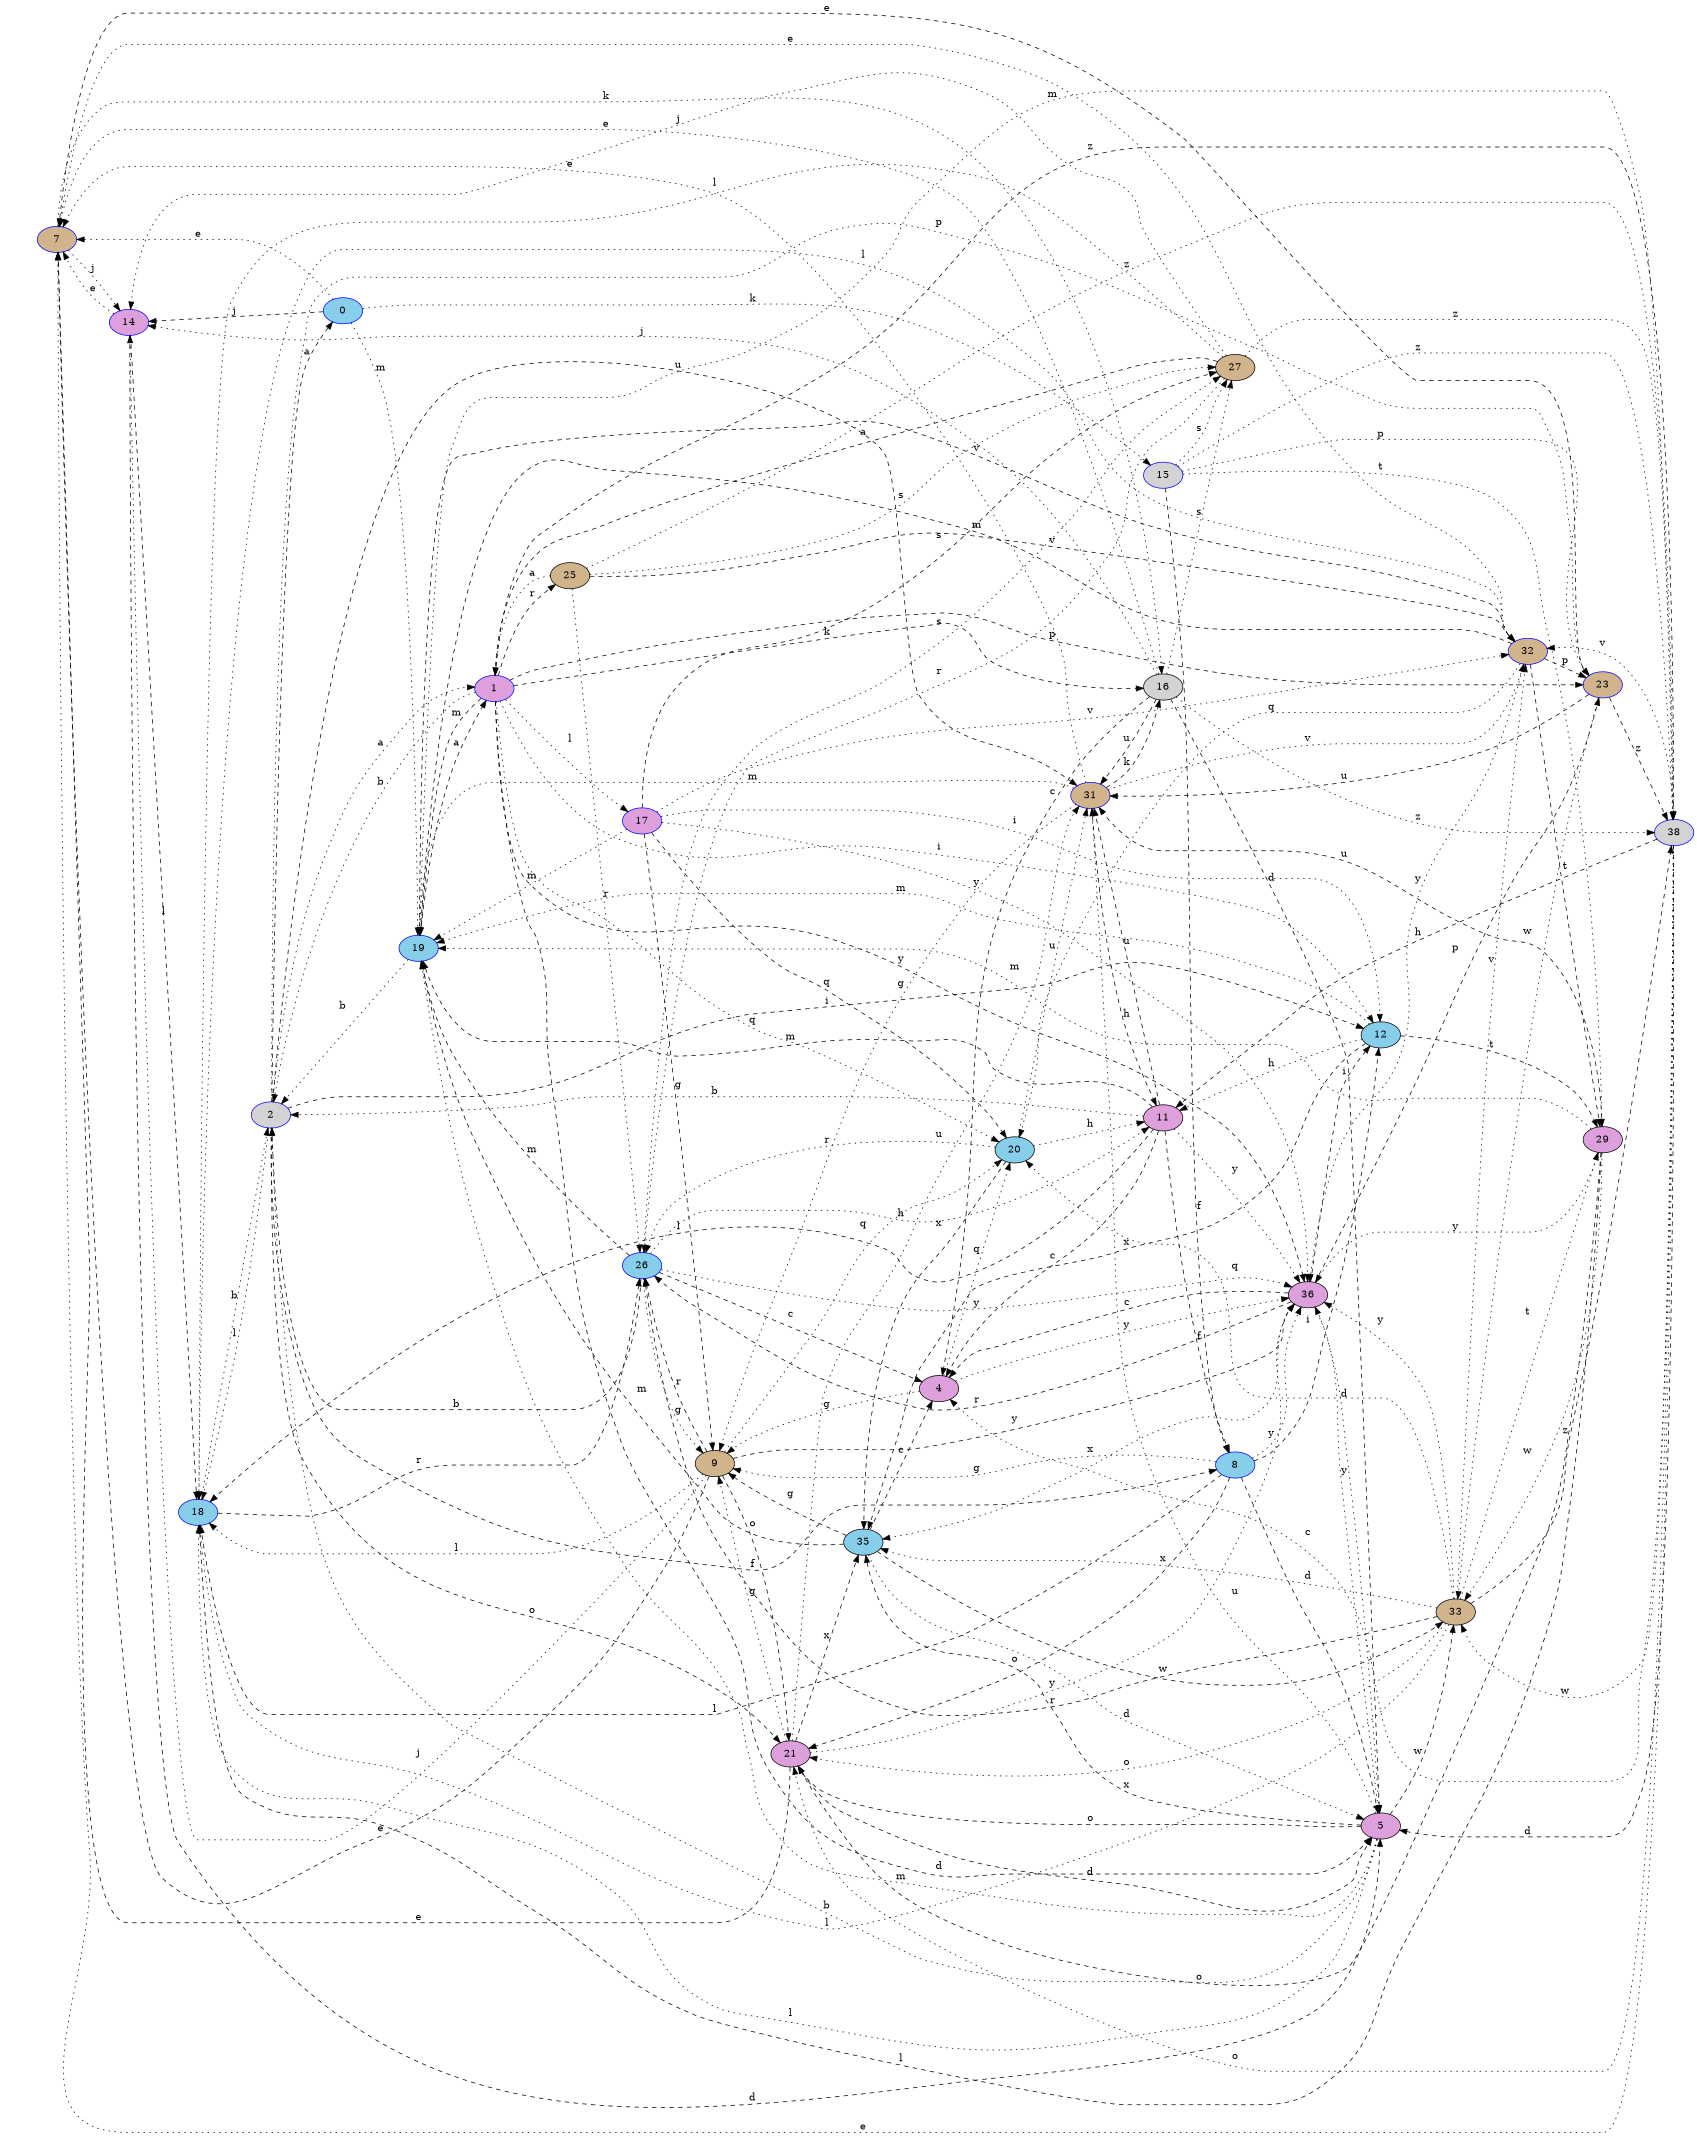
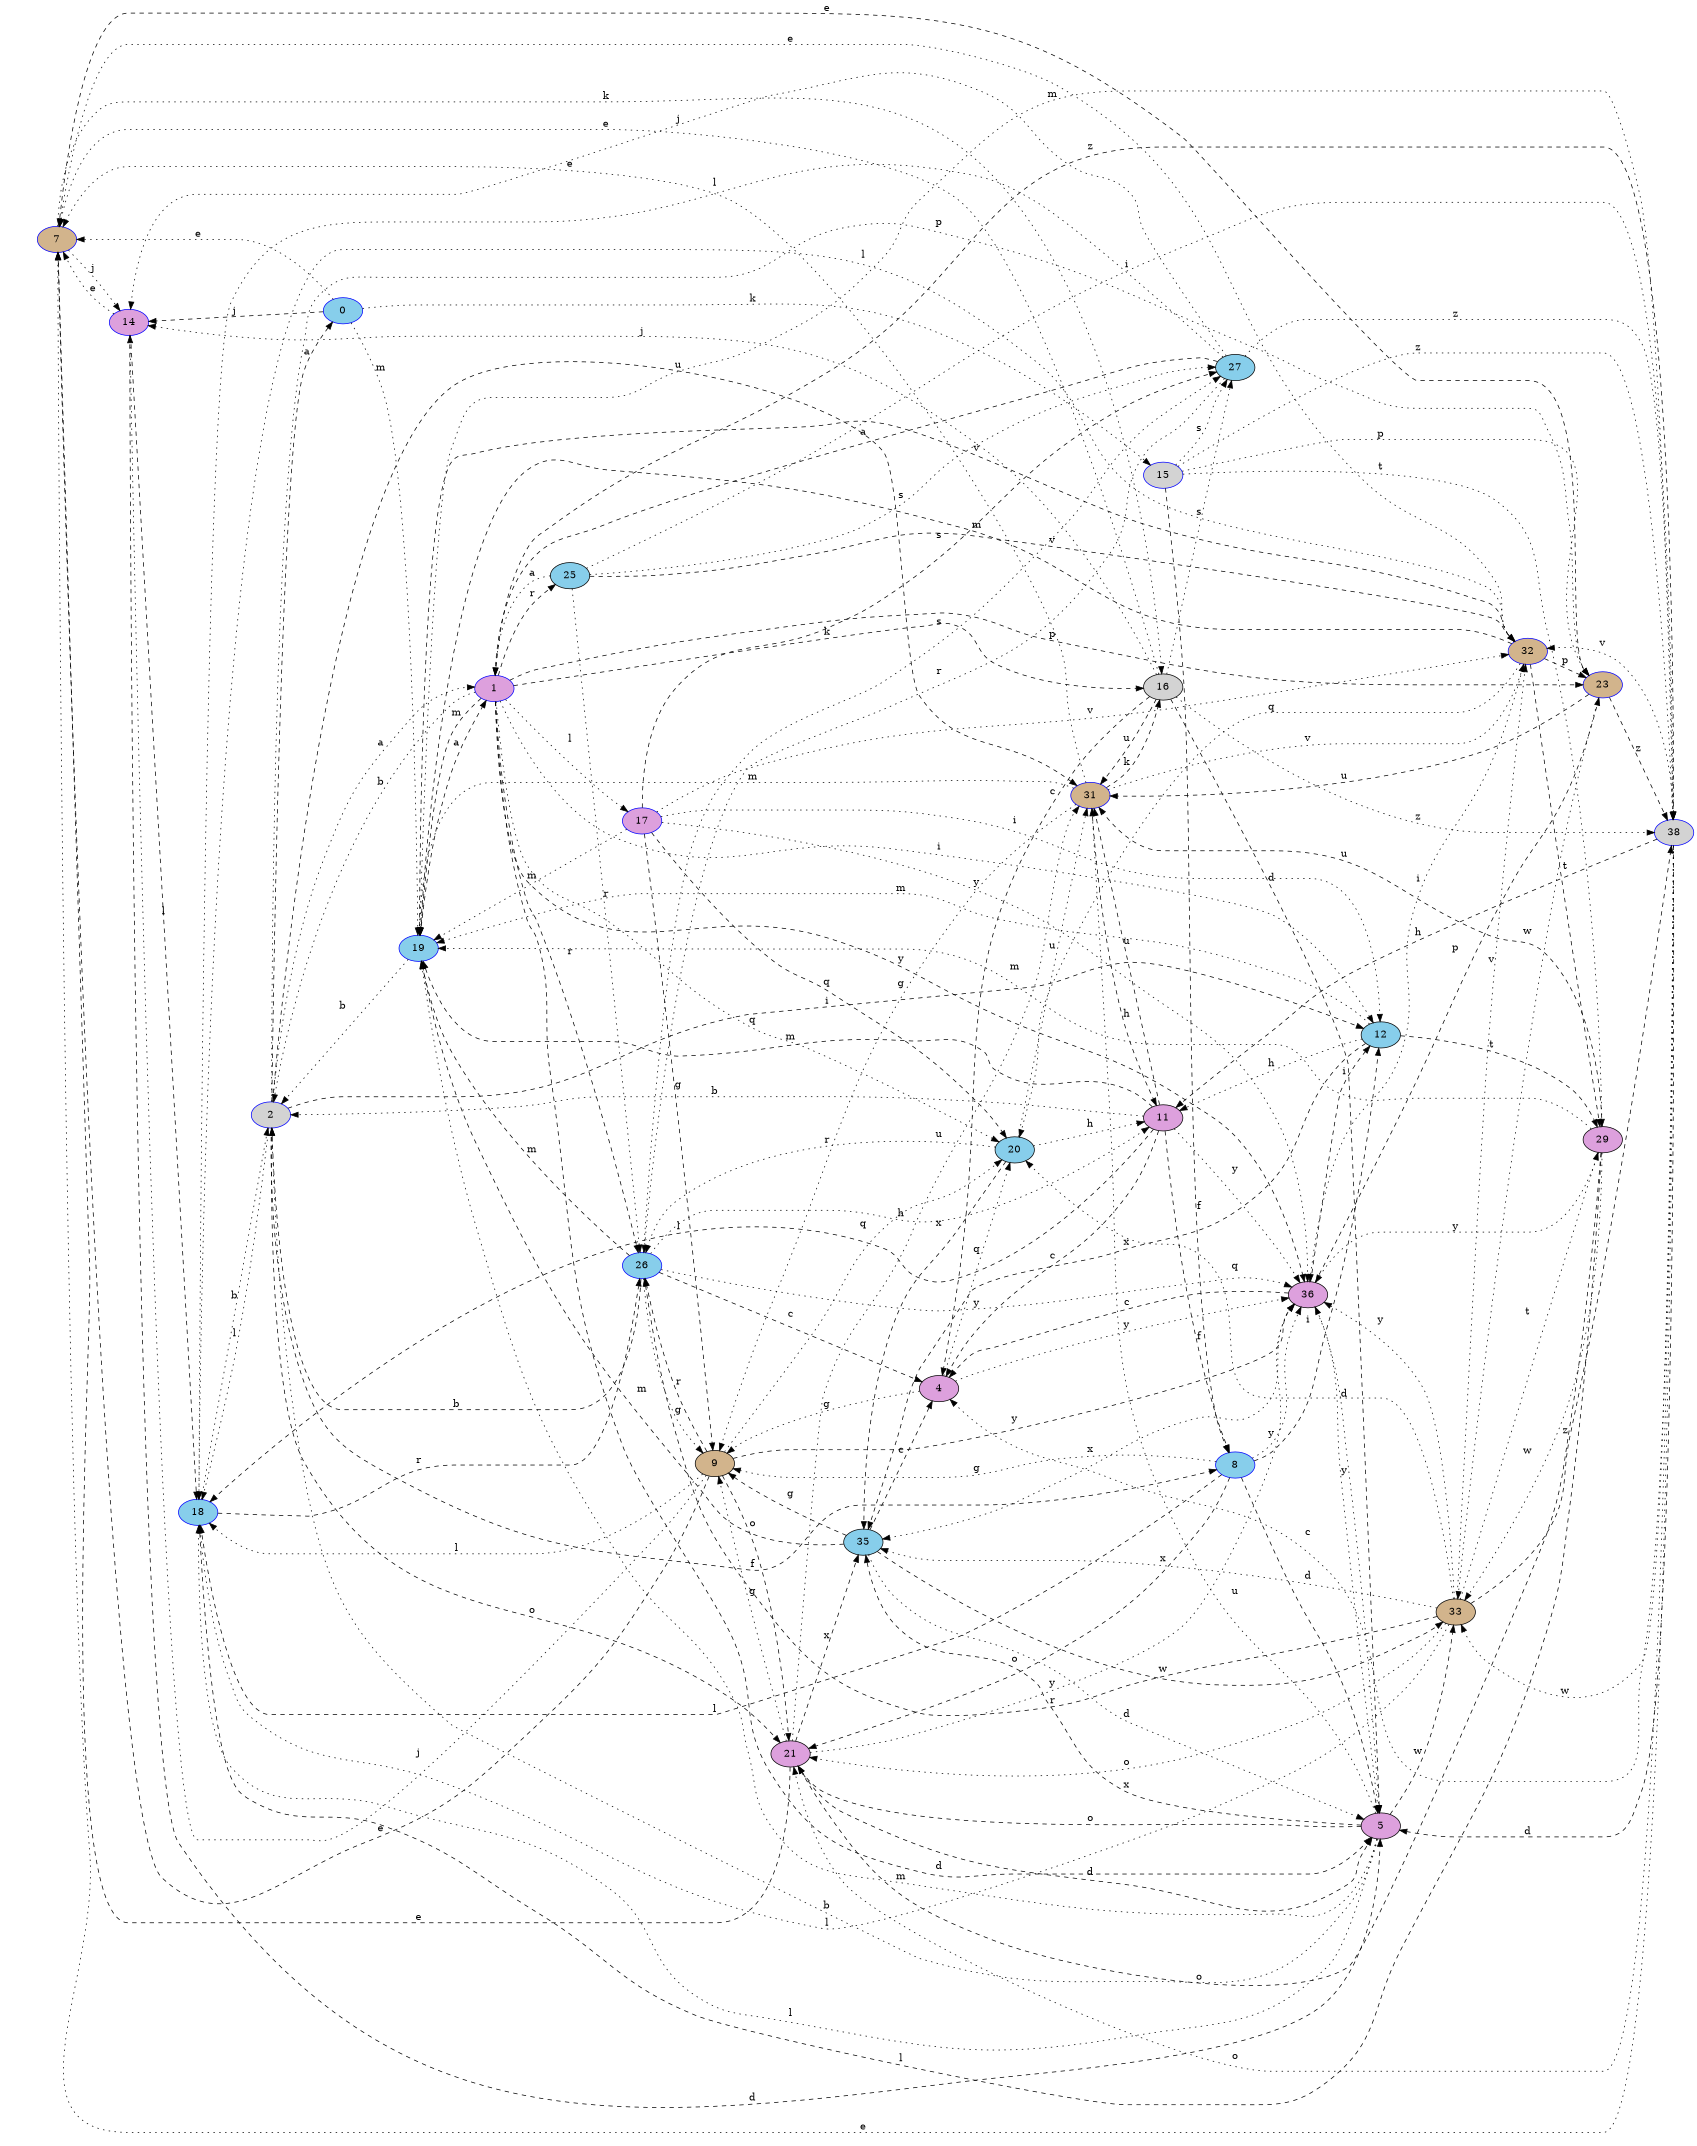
(1127, 265) -> (1127, 265)
(1235, 368) -> (1235, 368)
(570, 576) -> (570, 576)
(1418, 879) -> (1418, 879)
(968, 1407) -> (557, 975)
